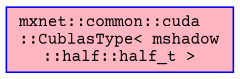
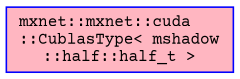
(120, 40) -> (120, 40)
